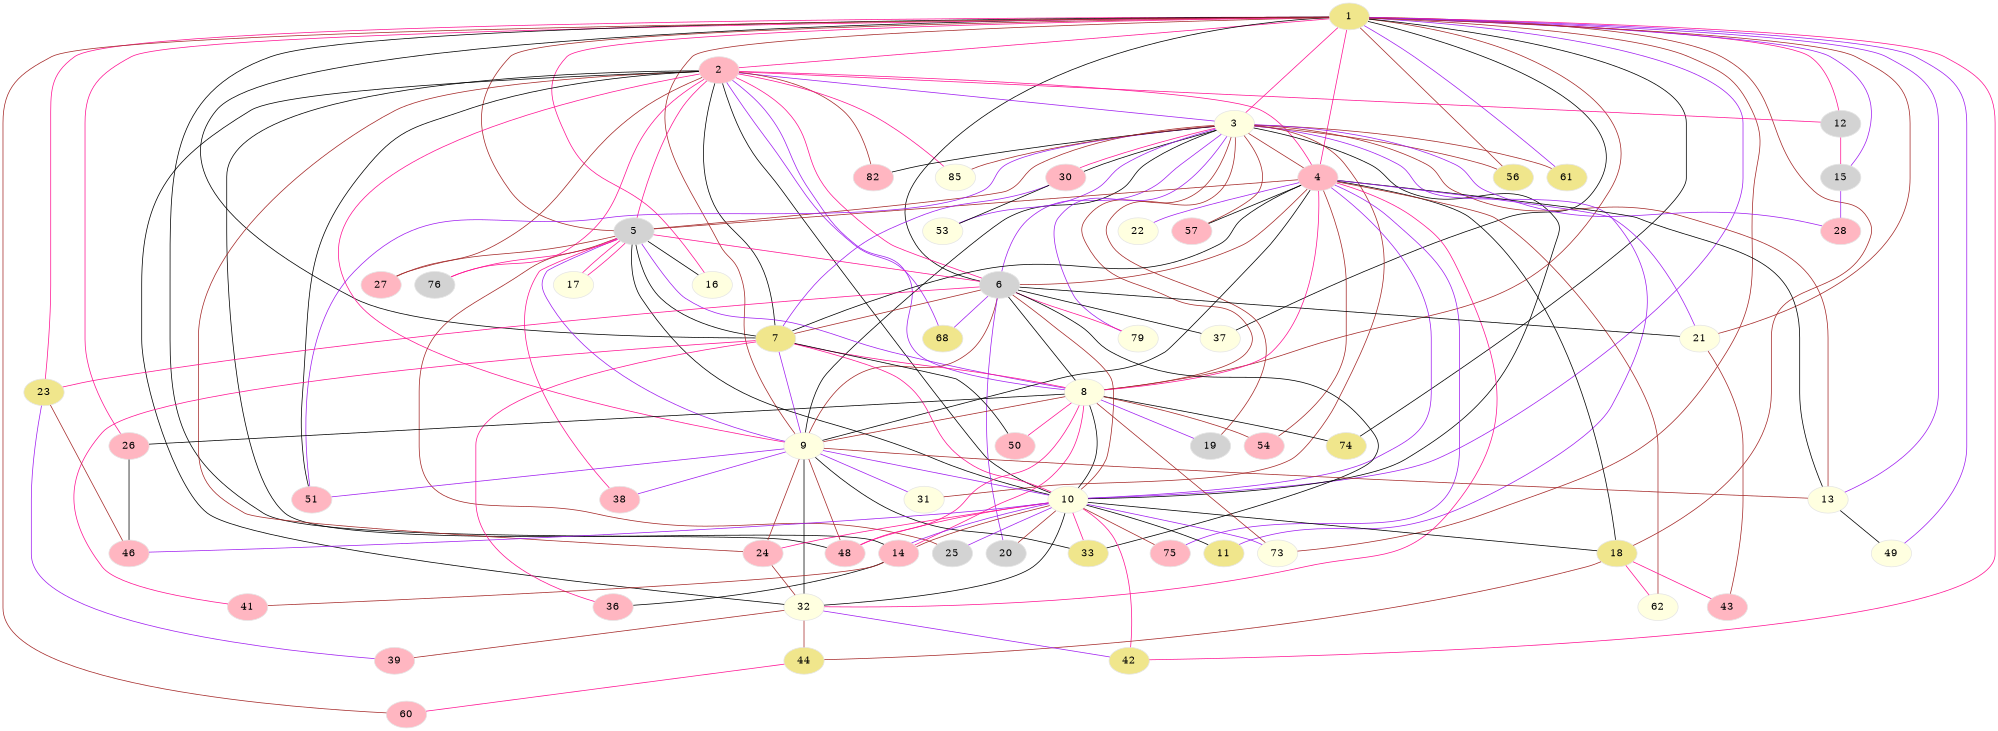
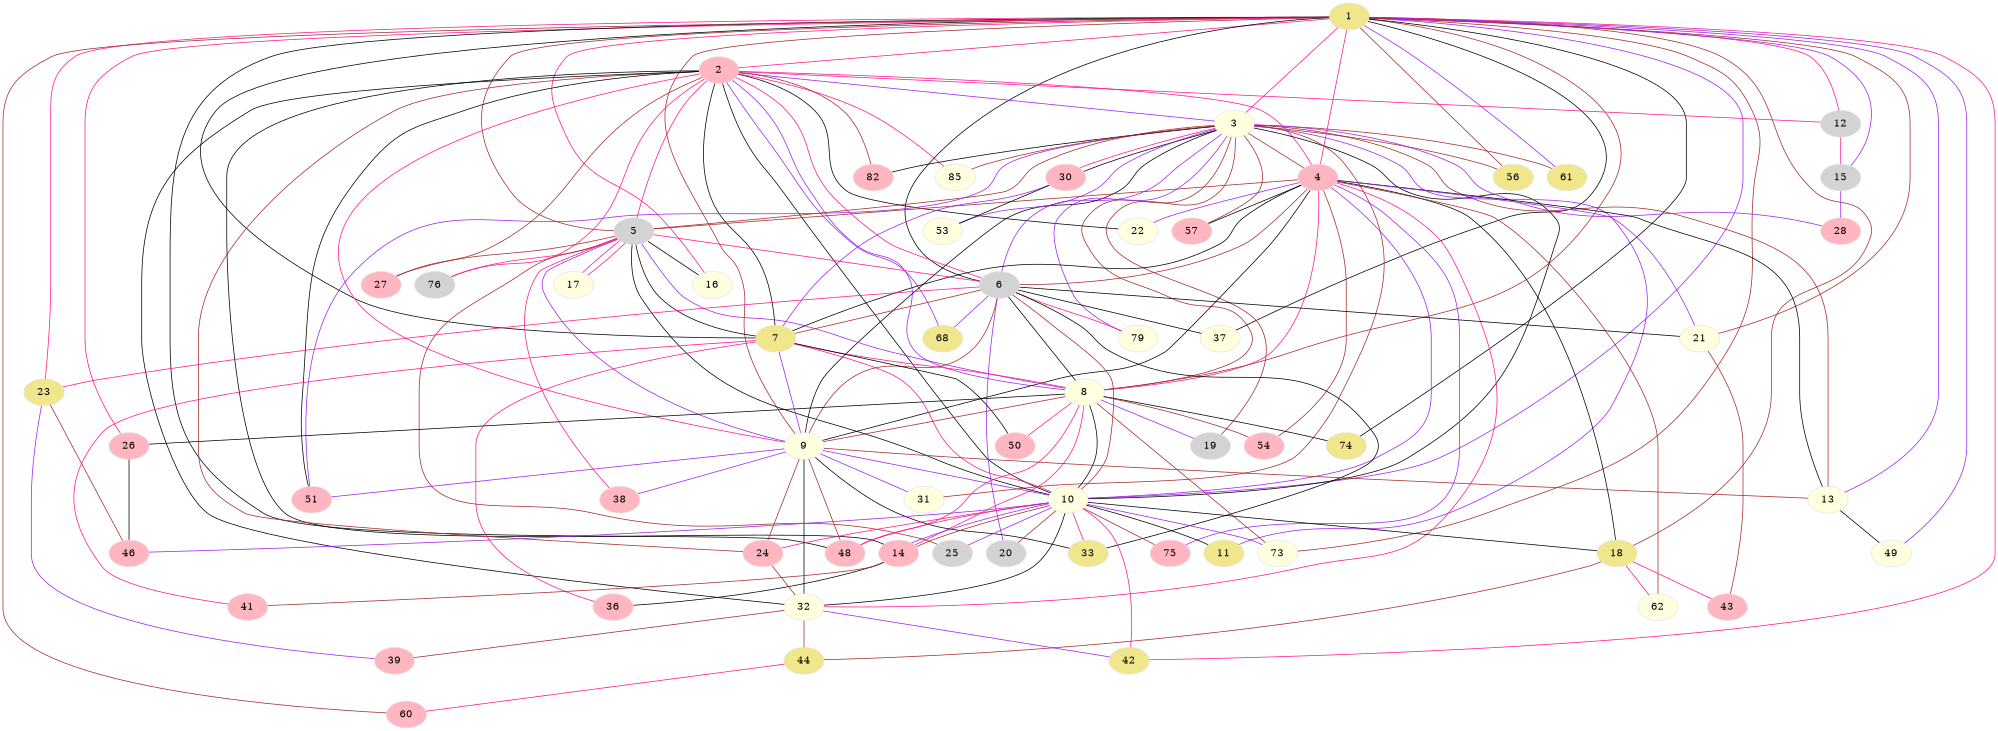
none -> (884, 202)
